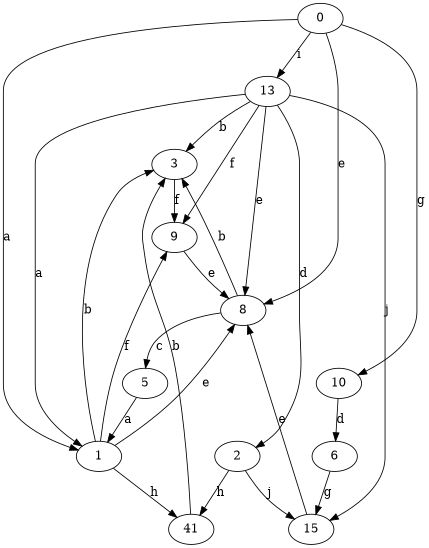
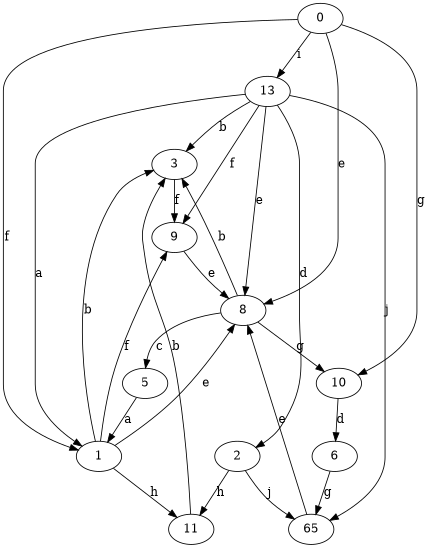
(7, 237) -> (7, 237)
none -> (288, 344)
(191, 529) -> (191, 529)
(311, 529) -> (311, 529)
